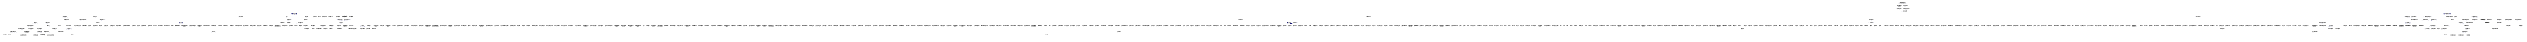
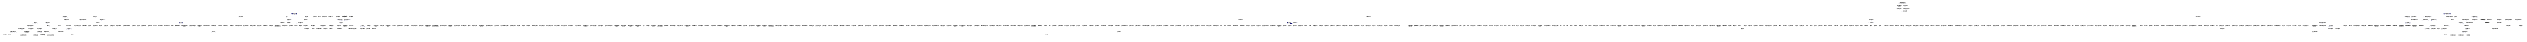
(1404, 26) -> none
